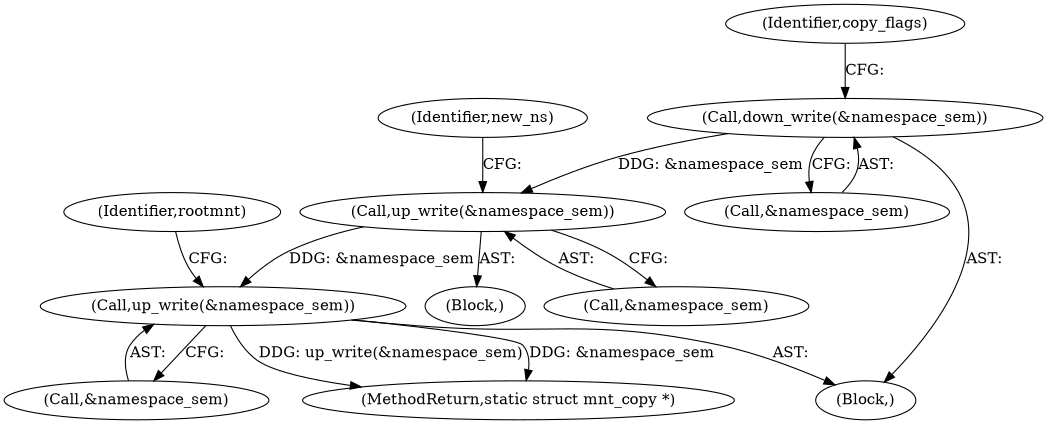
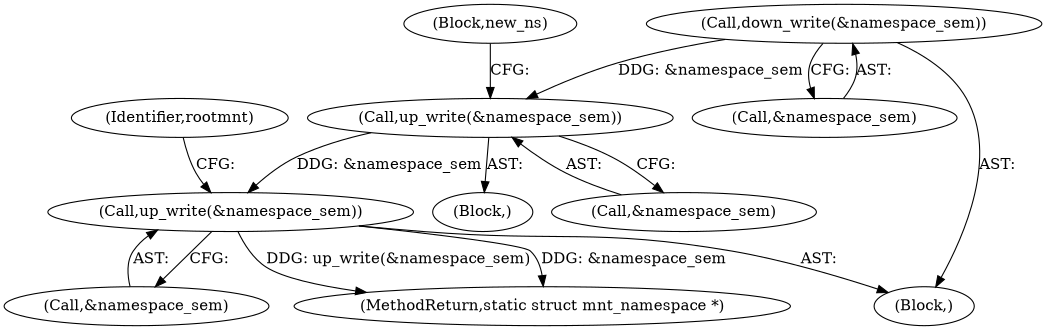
(845, 24) -> none
(483, 118) -> (490, 24)
(518, 400) -> (542, 306)
